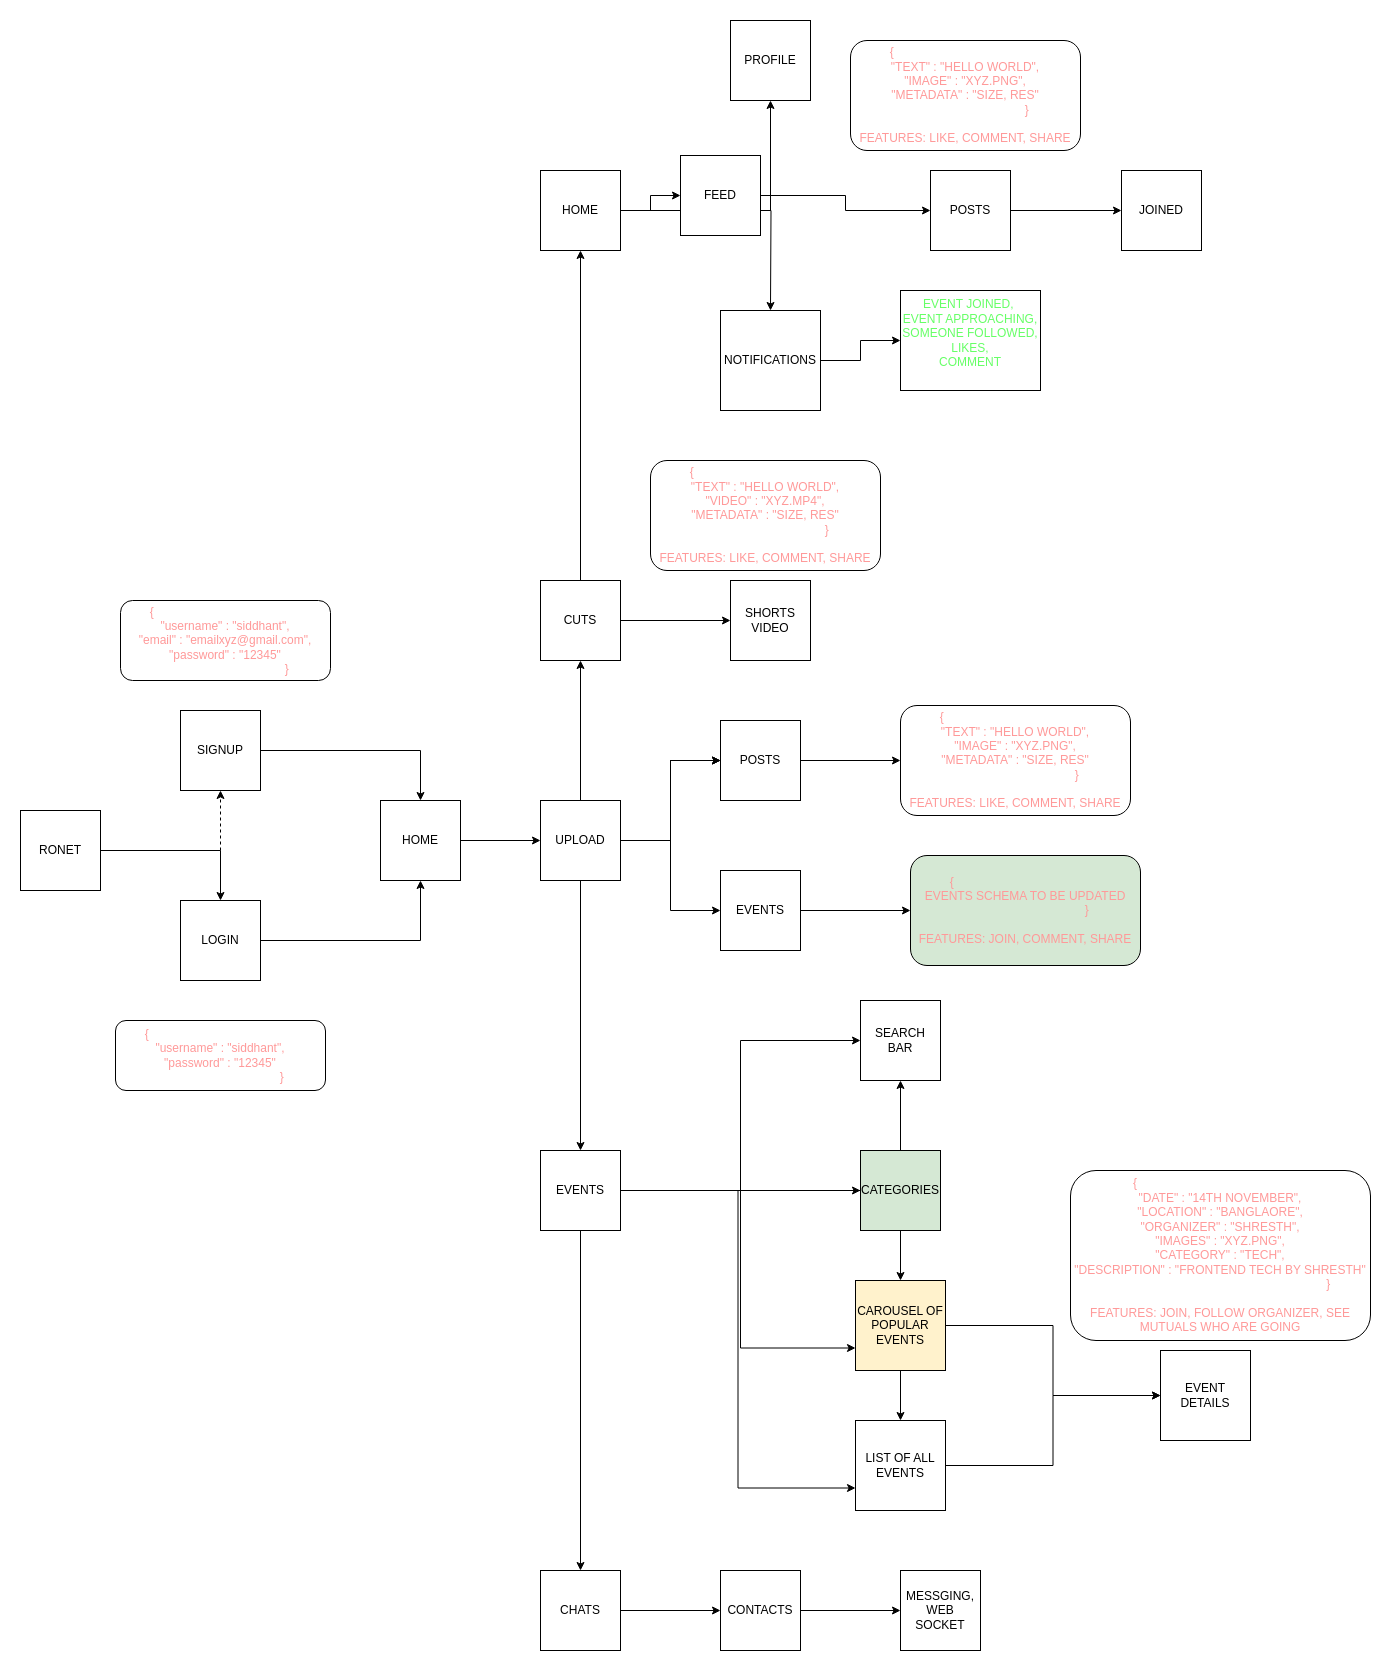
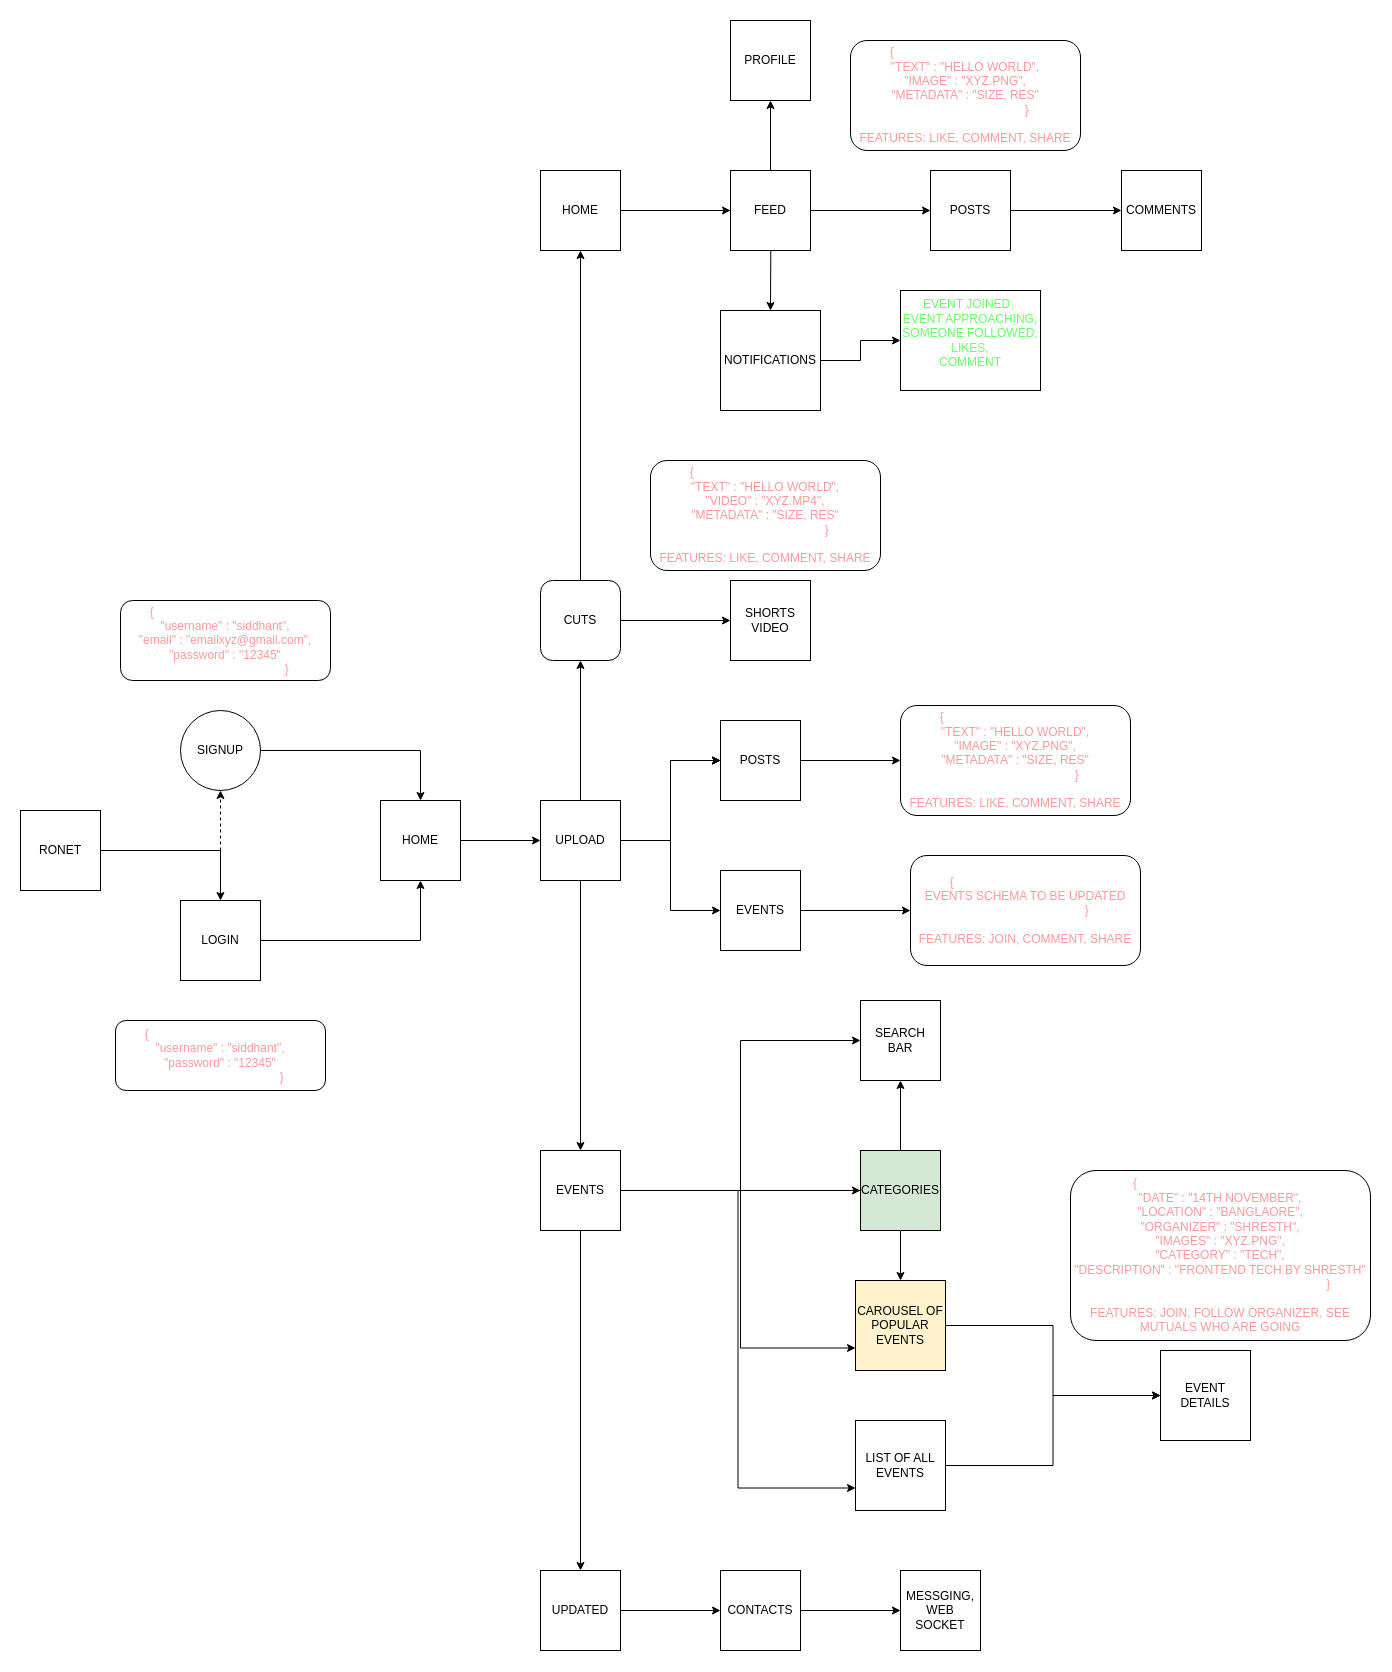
(721, 196) -> (771, 211)
(1162, 211) -> (1162, 211)
(581, 621) -> (581, 621)
(221, 751) -> (221, 751)
(1026, 911) -> (1026, 911)
(901, 1392) -> none
(581, 1611) -> (581, 1611)
